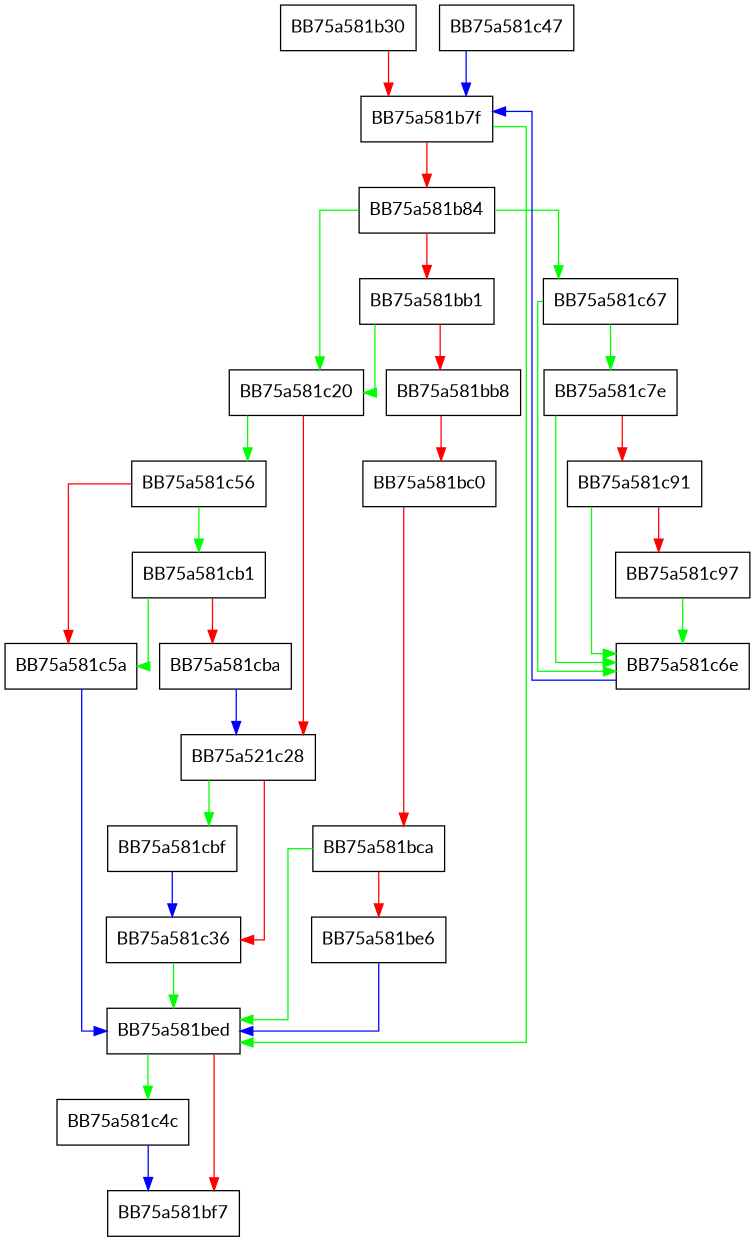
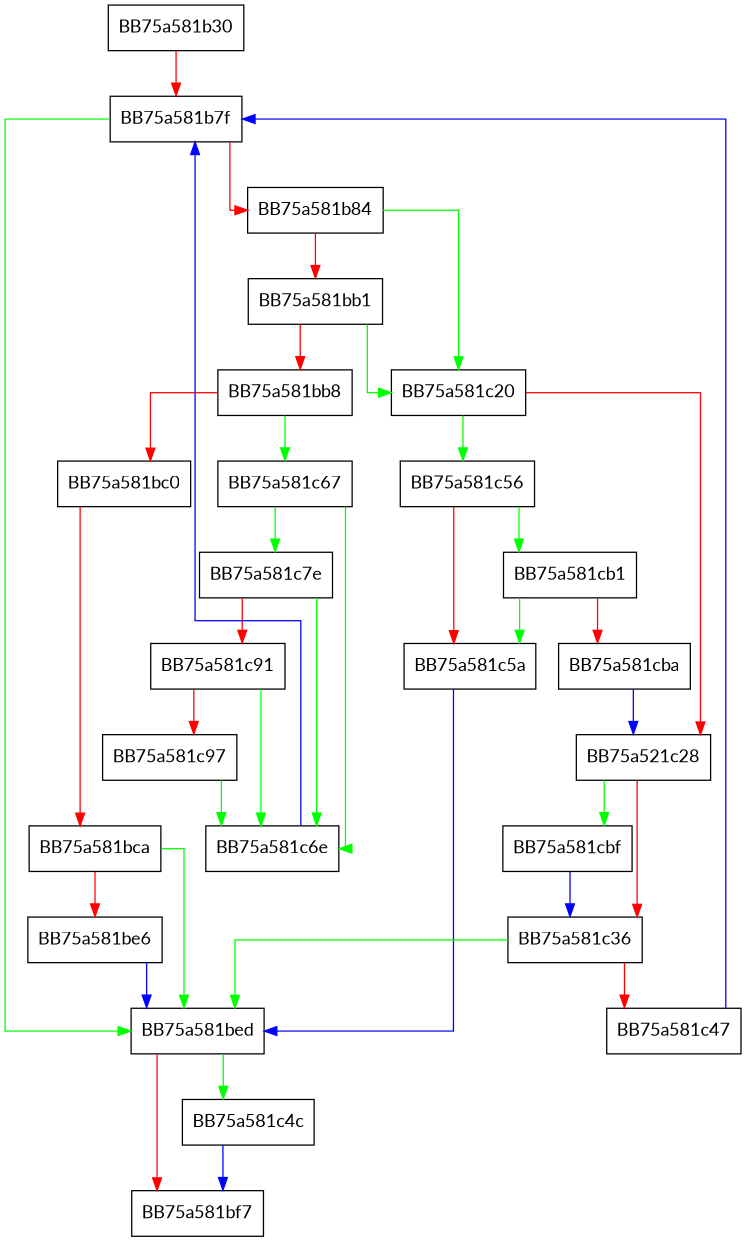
(554, 210) -> (285, 432)
none -> (624, 979)
